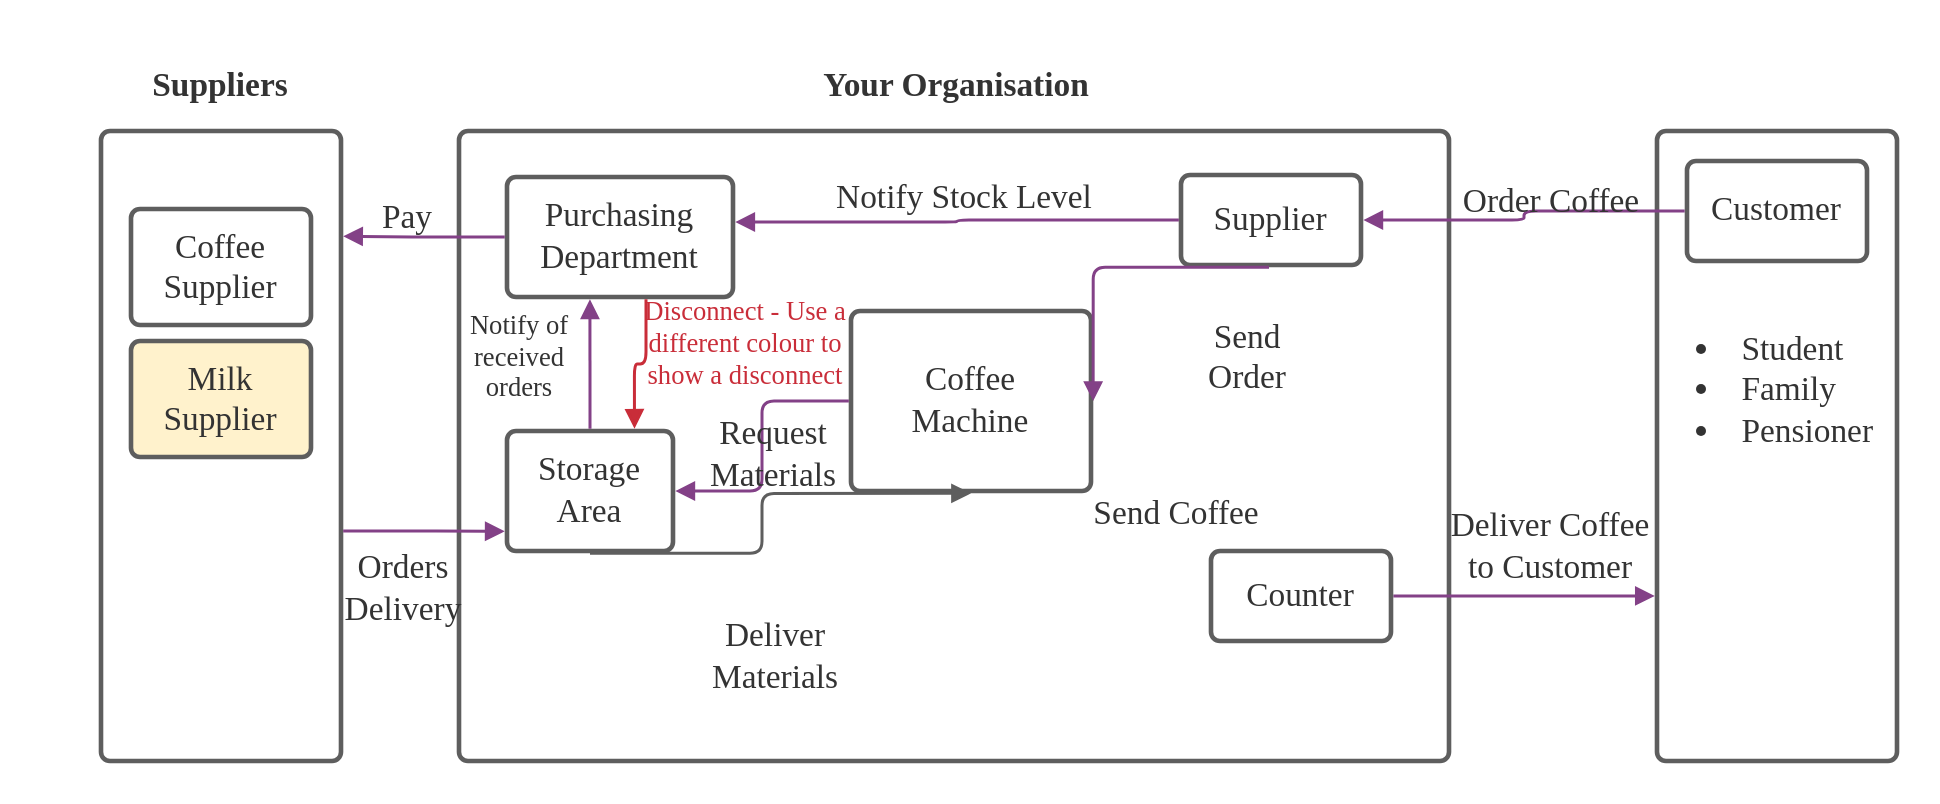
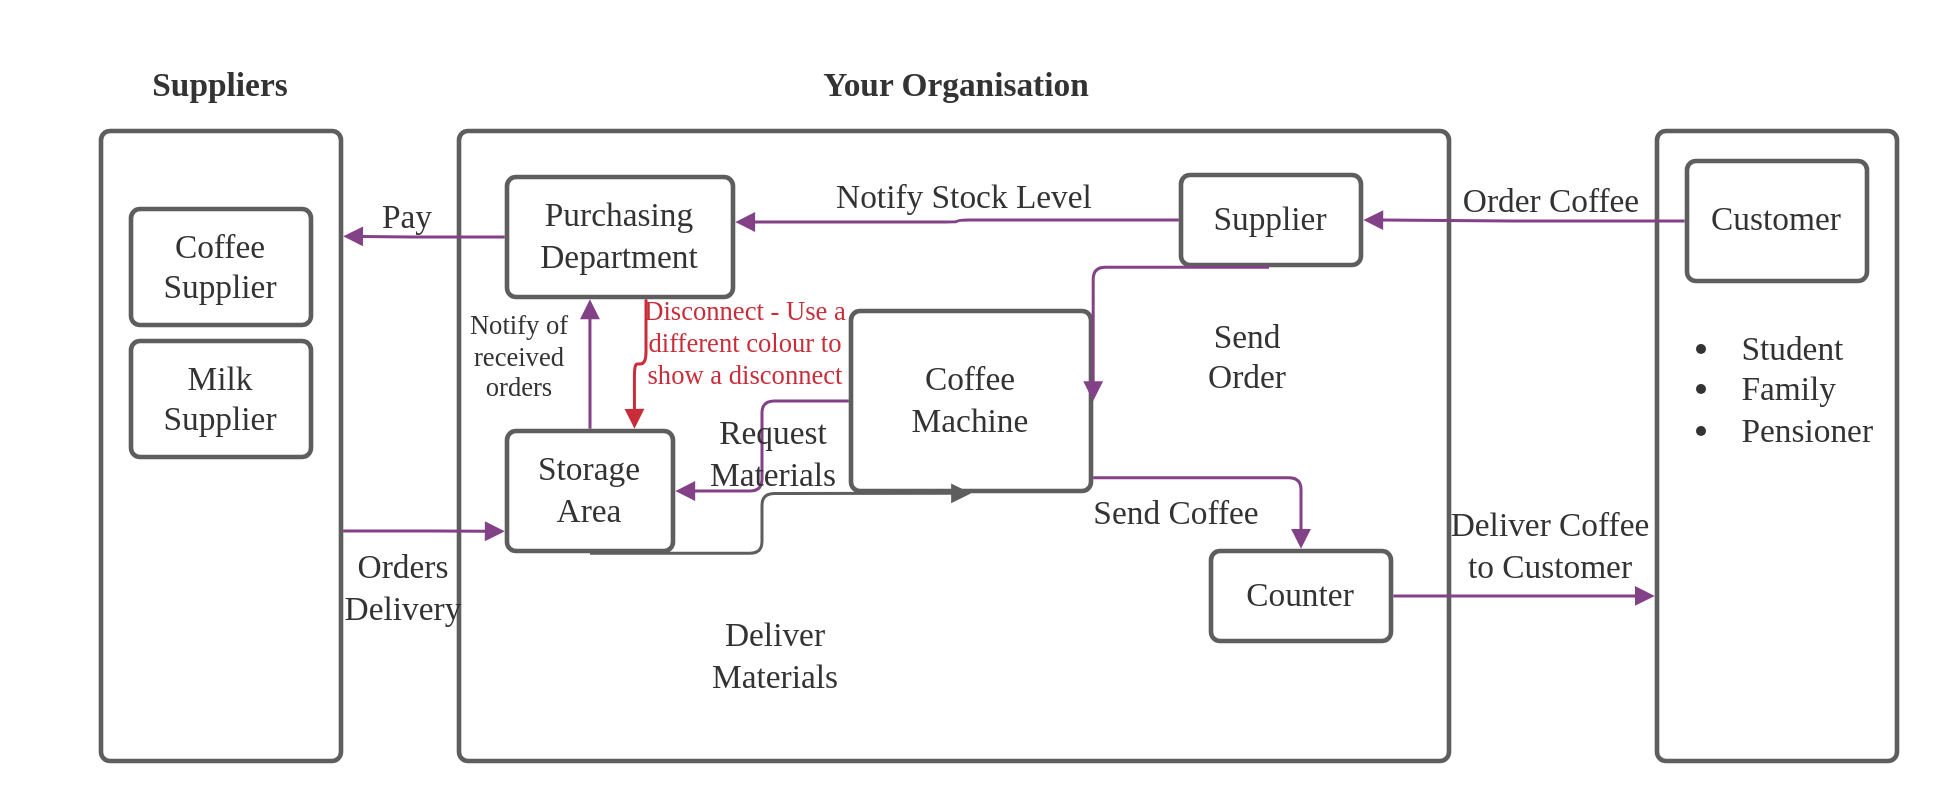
(1777, 211) -> (1777, 221)
(221, 399) -> (221, 399)
none -> (1218, 478)
